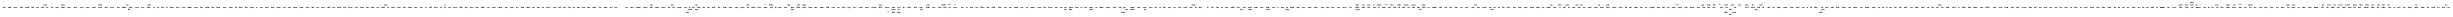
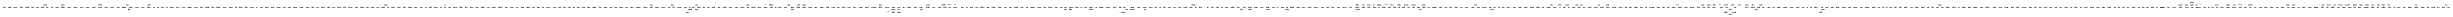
none -> (621, 8)
